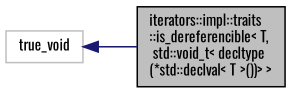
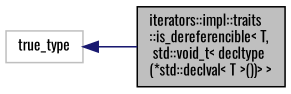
(44, 47) -> (44, 47)
